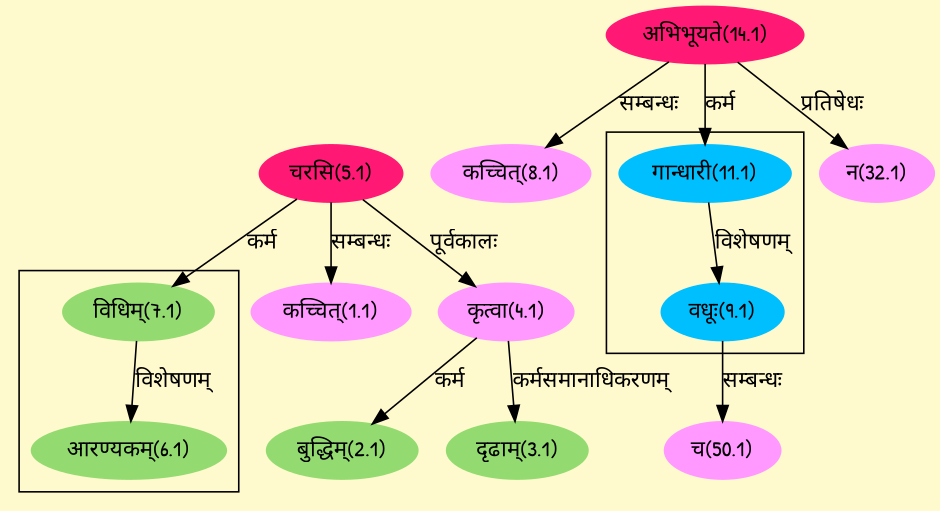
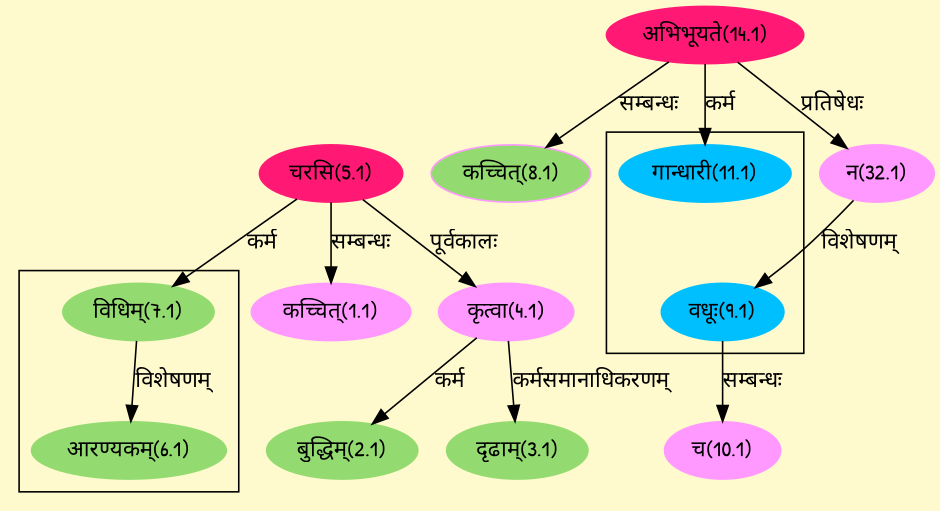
(511, 173) -> (511, 173)
(713, 235) -> (815, 239)
(723, 450) -> (723, 450)
